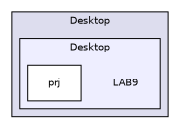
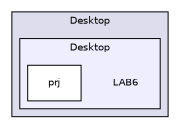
(126, 83) -> (126, 83)
